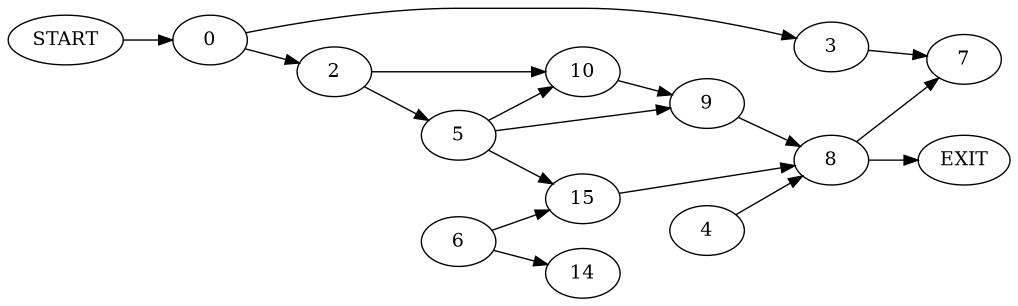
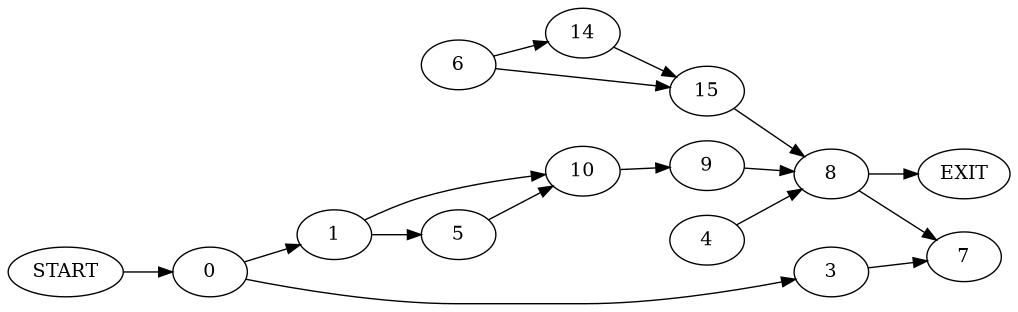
(334, 72) -> (334, 235)
(576, 120) -> none
(515, 164) -> (639, 59)
